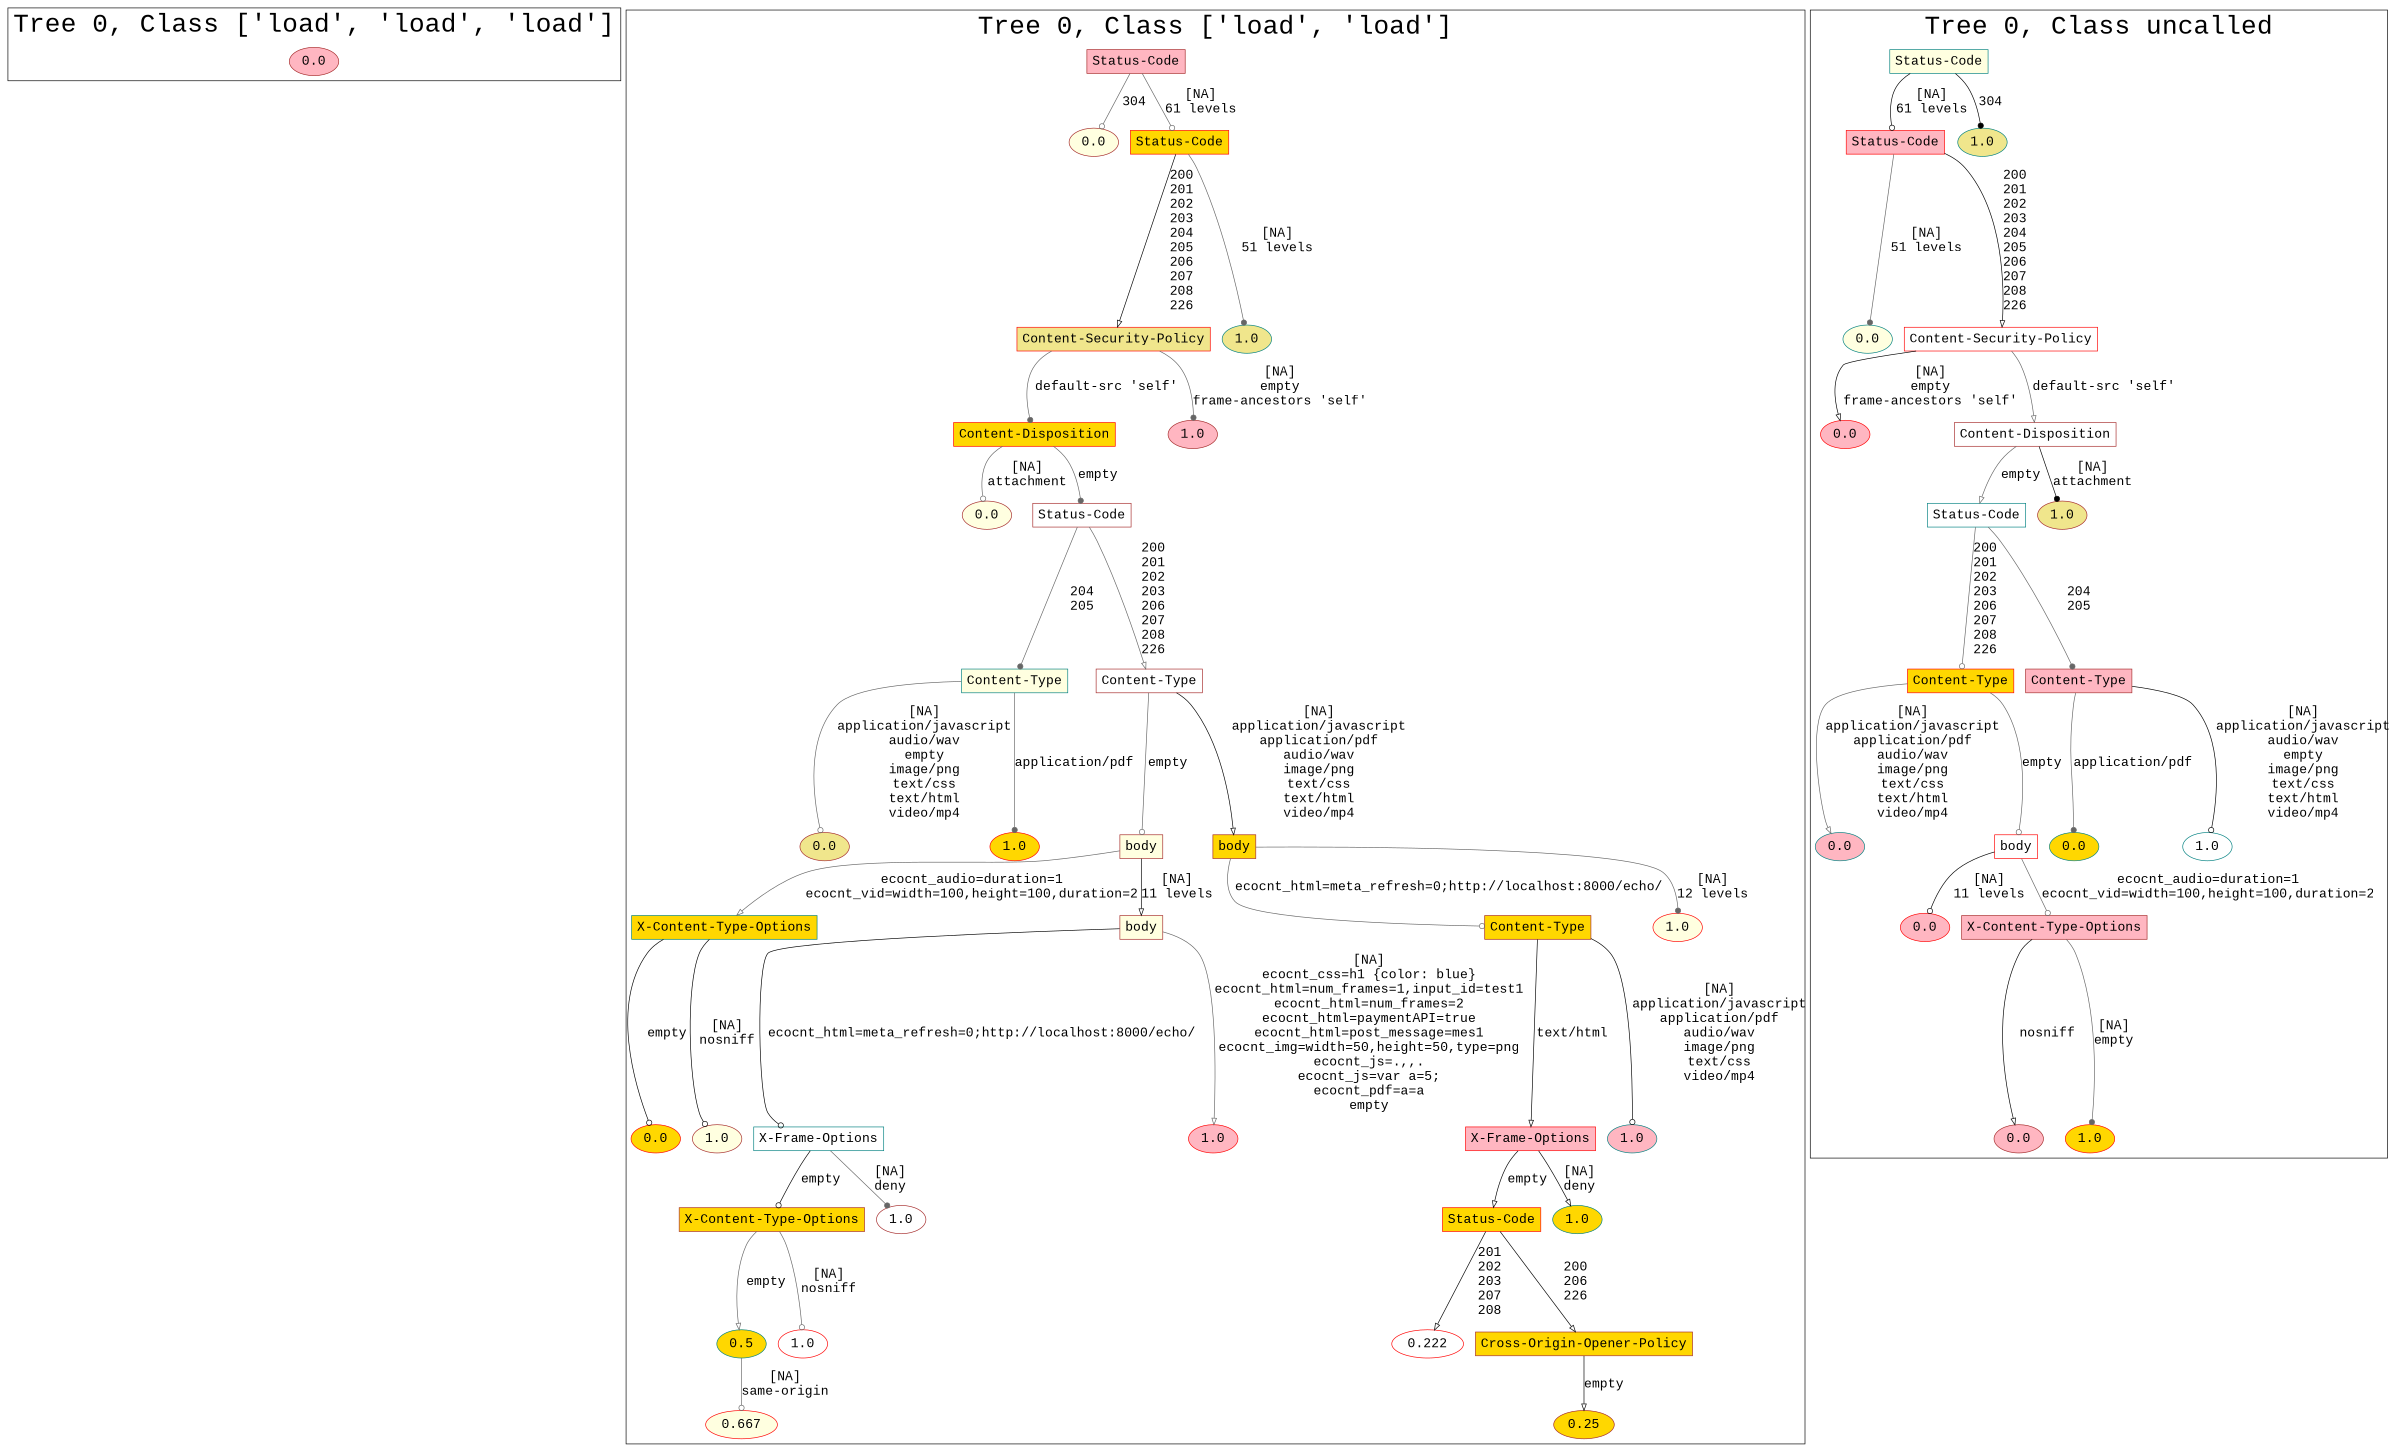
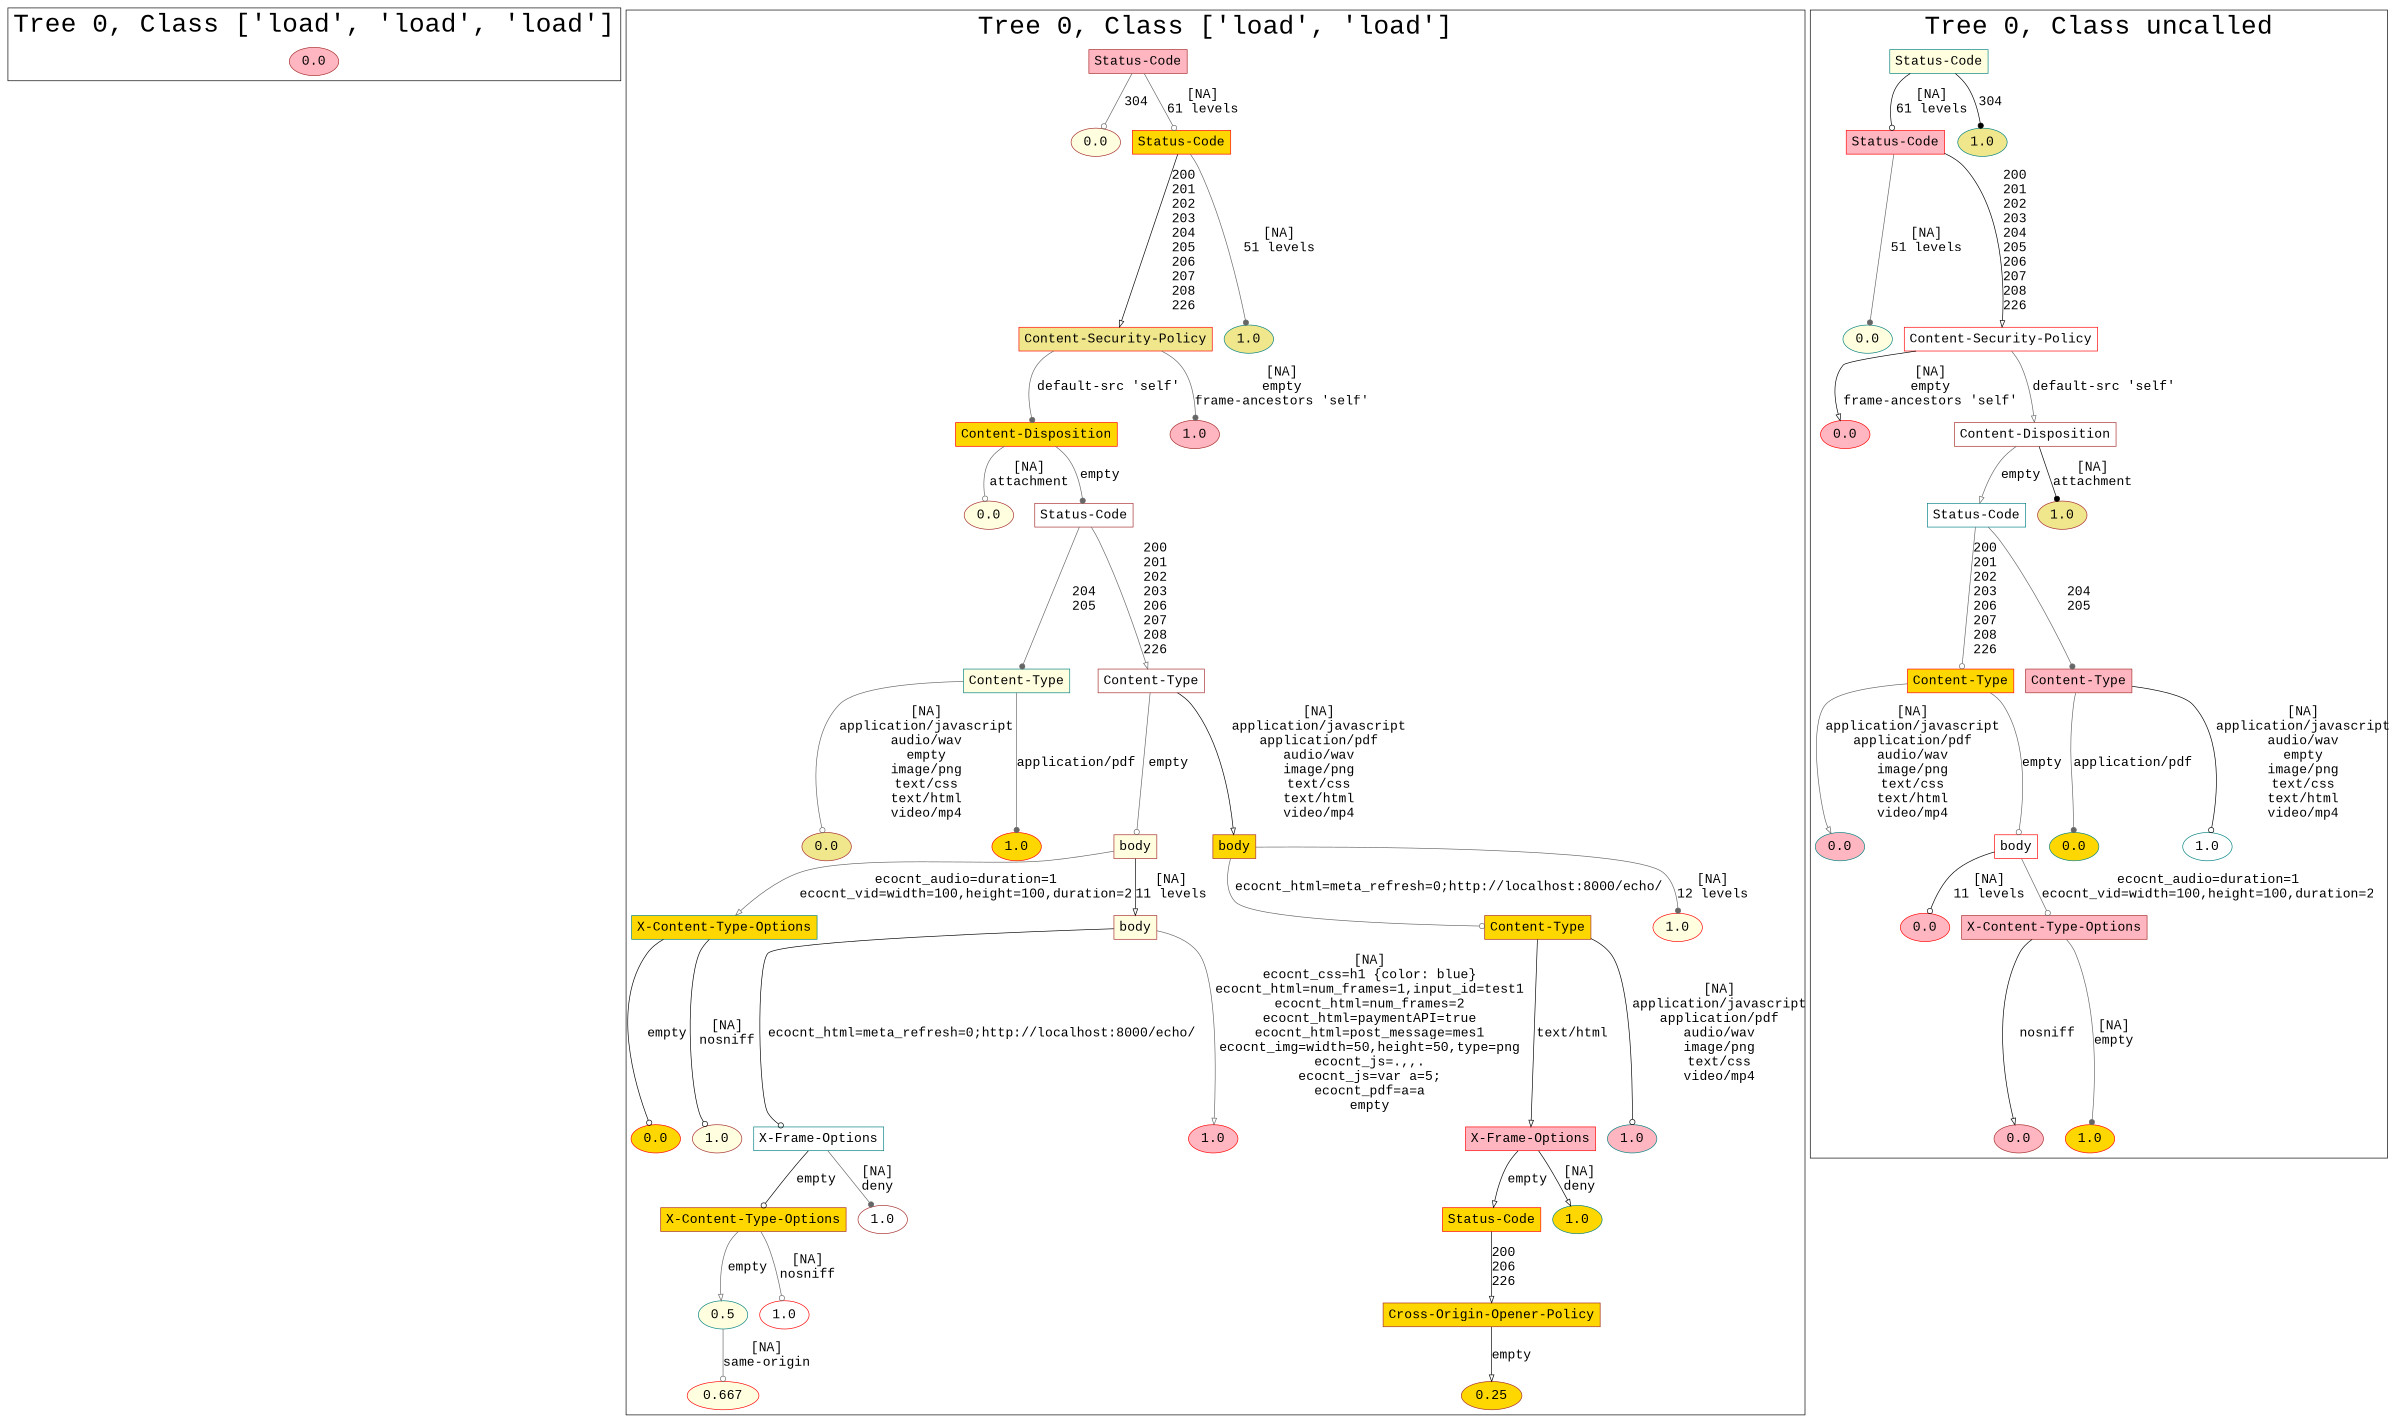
(742, 1344) -> (723, 1315)
(1428, 1344) -> none
